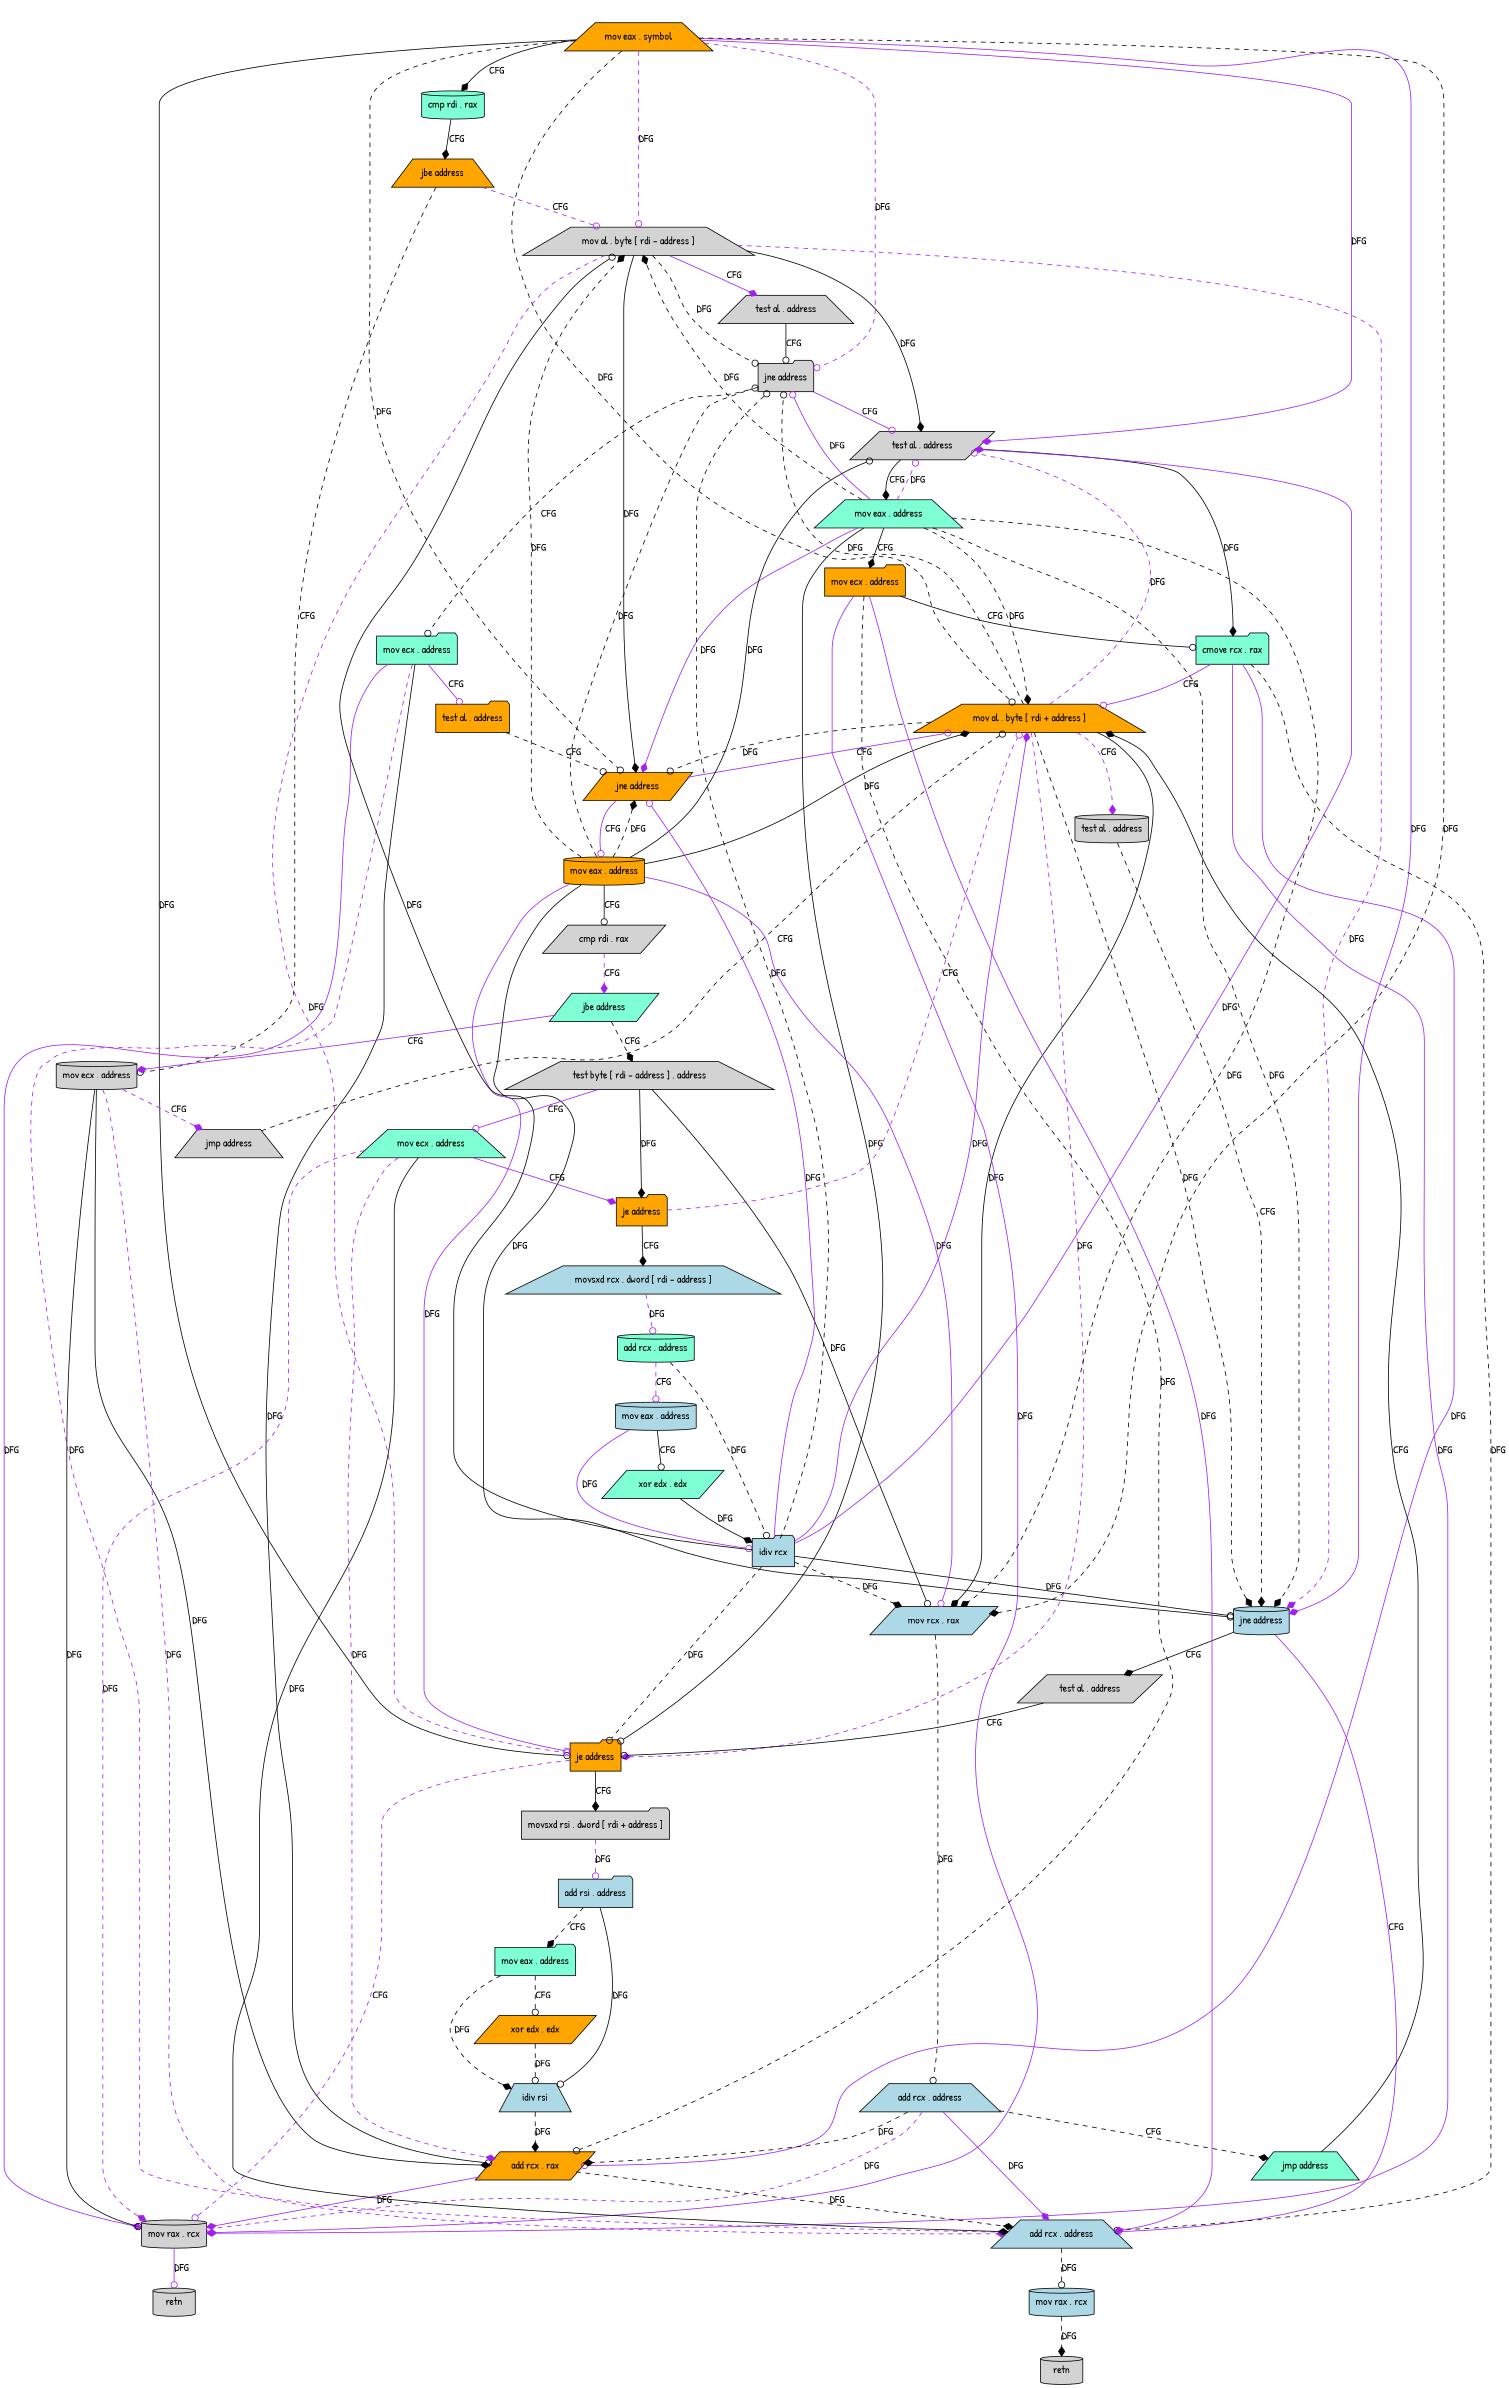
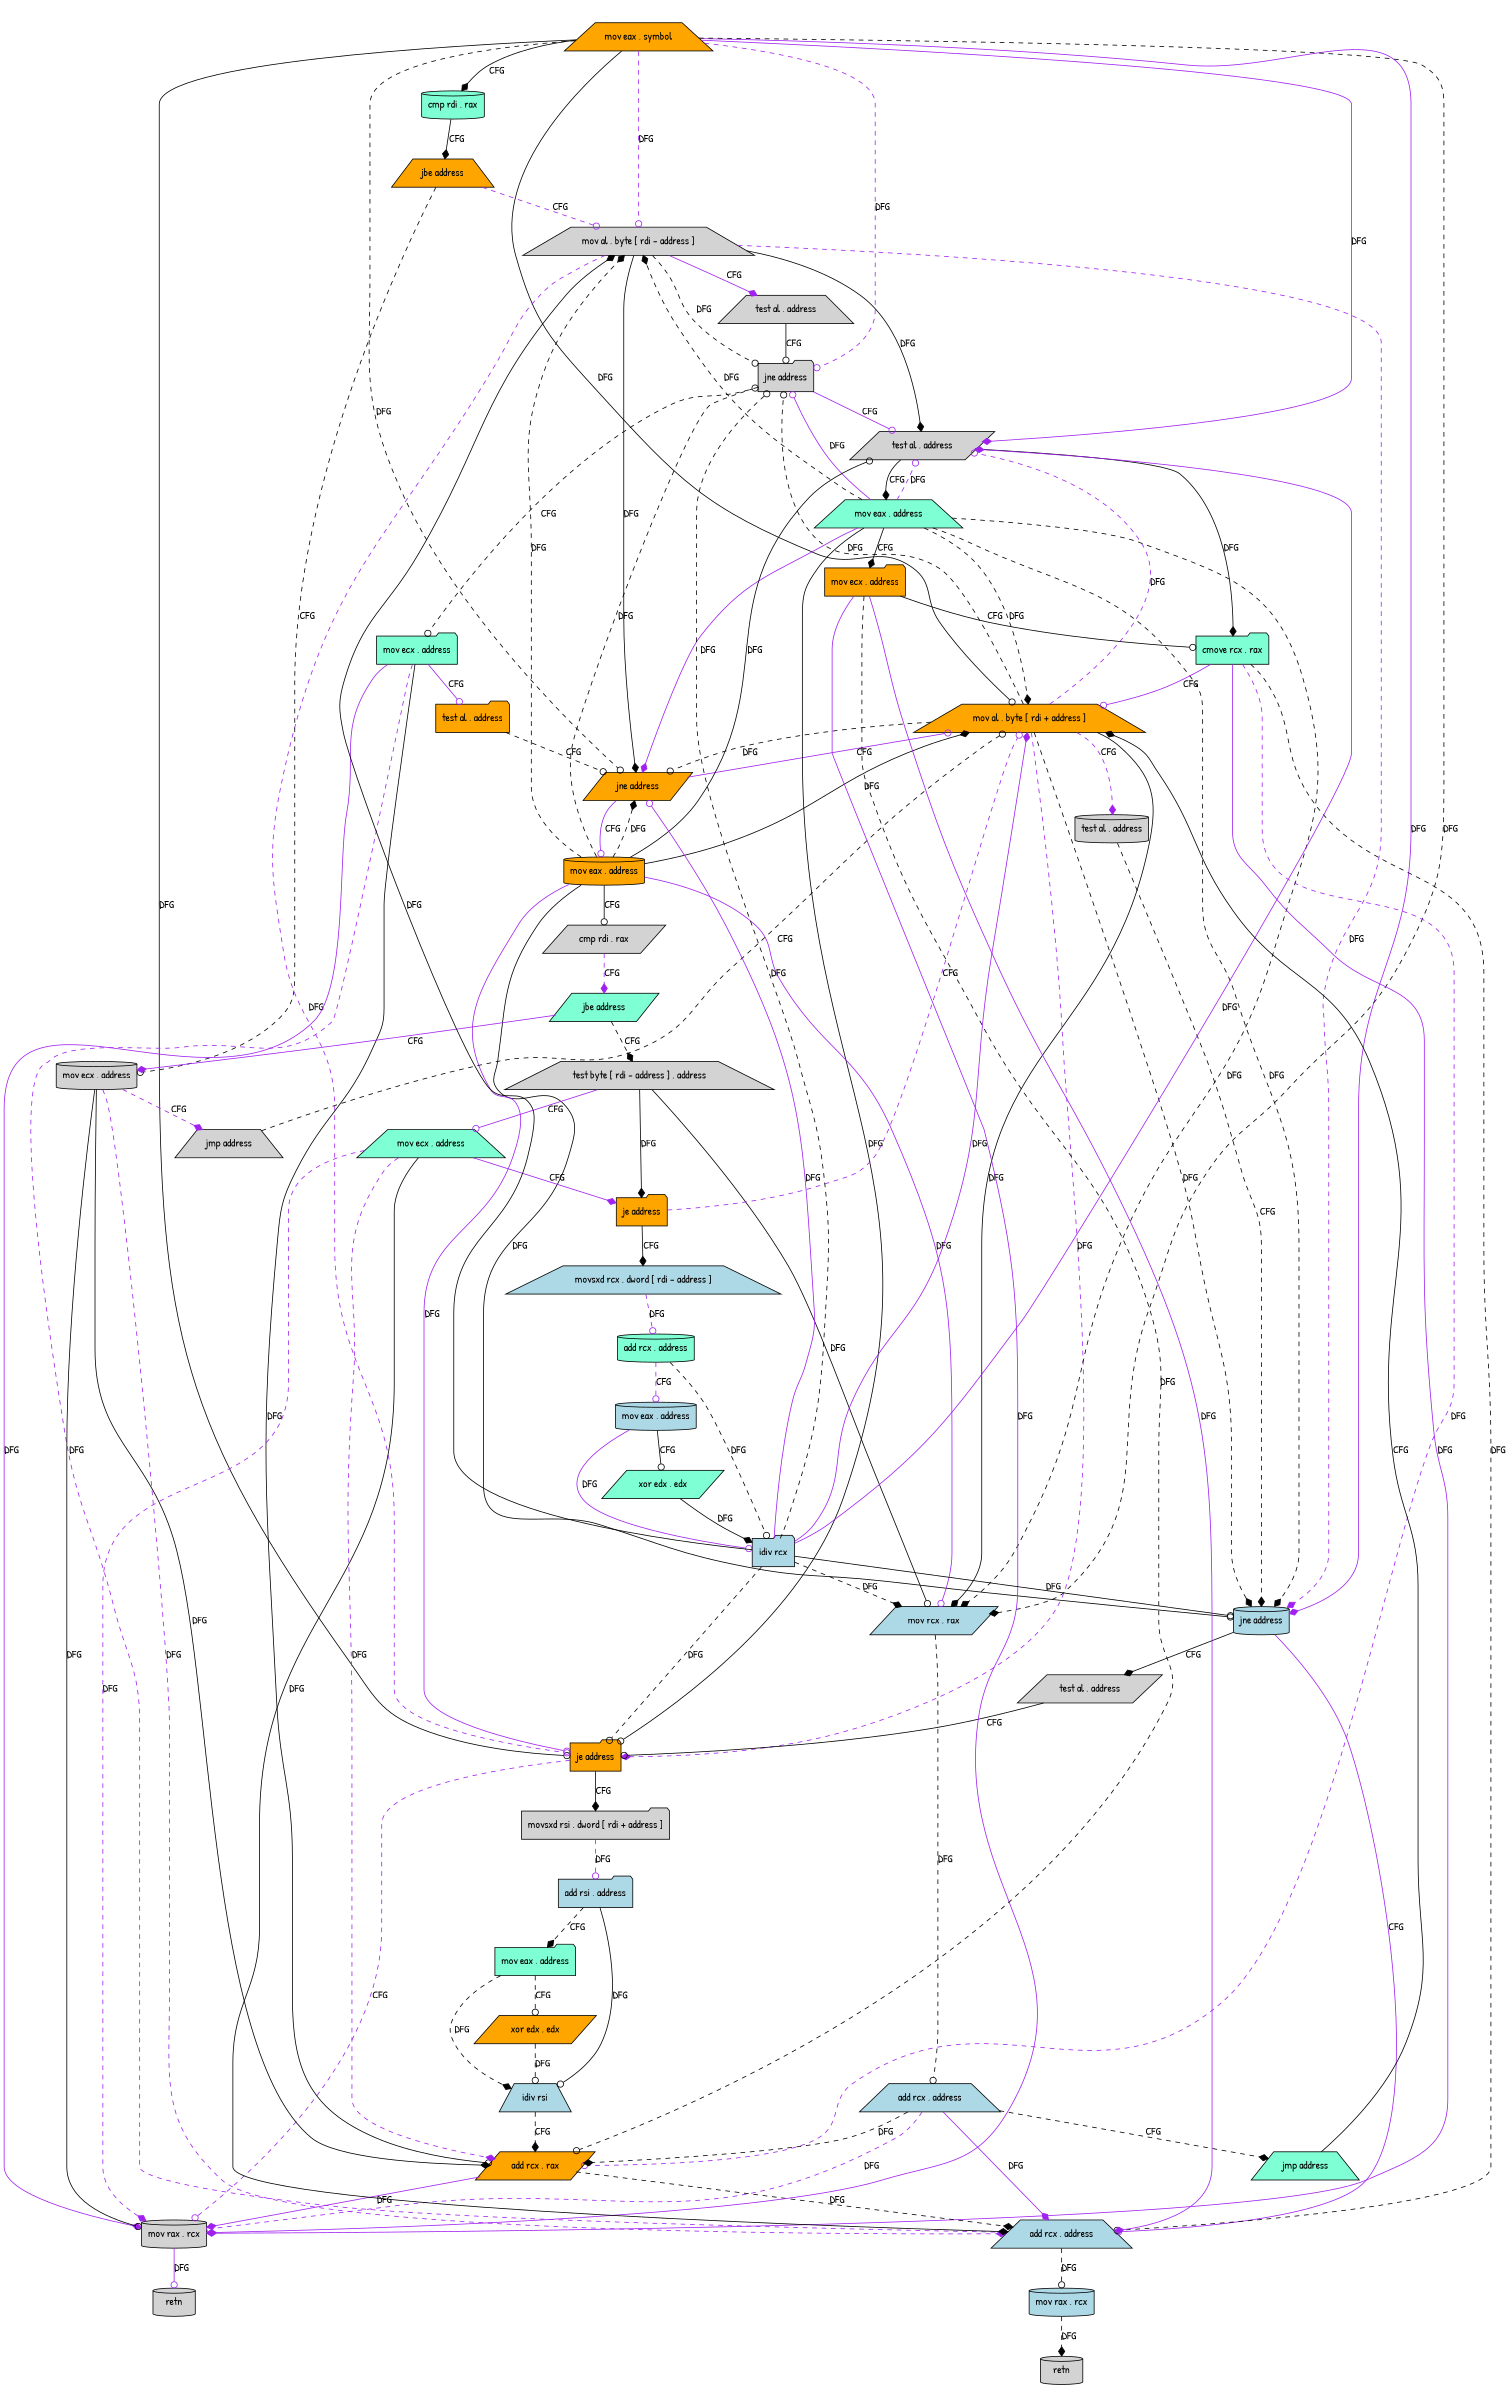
(645, 442) -> (645, 442)
(443, 999) -> (443, 999)
(1378, 1627) -> (1378, 1627)
(543, 2132) -> (543, 2132)
